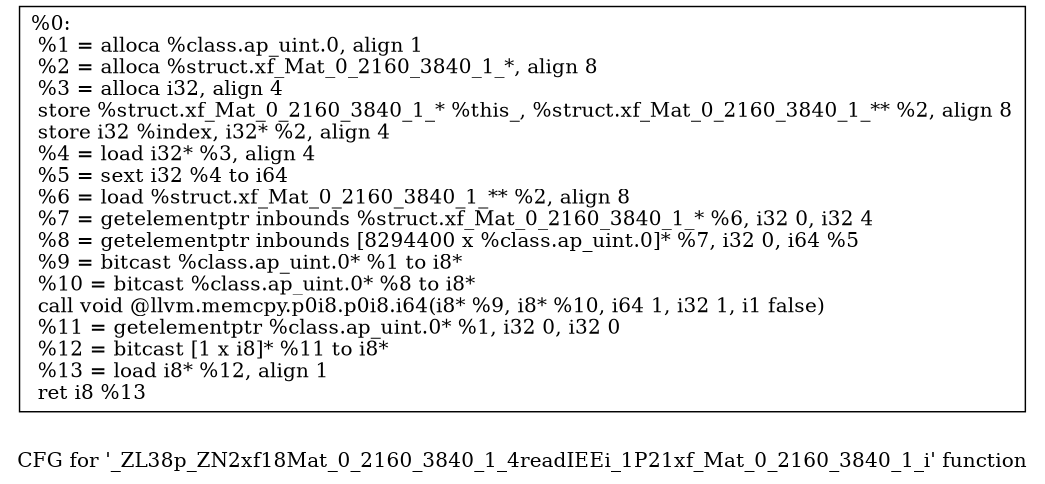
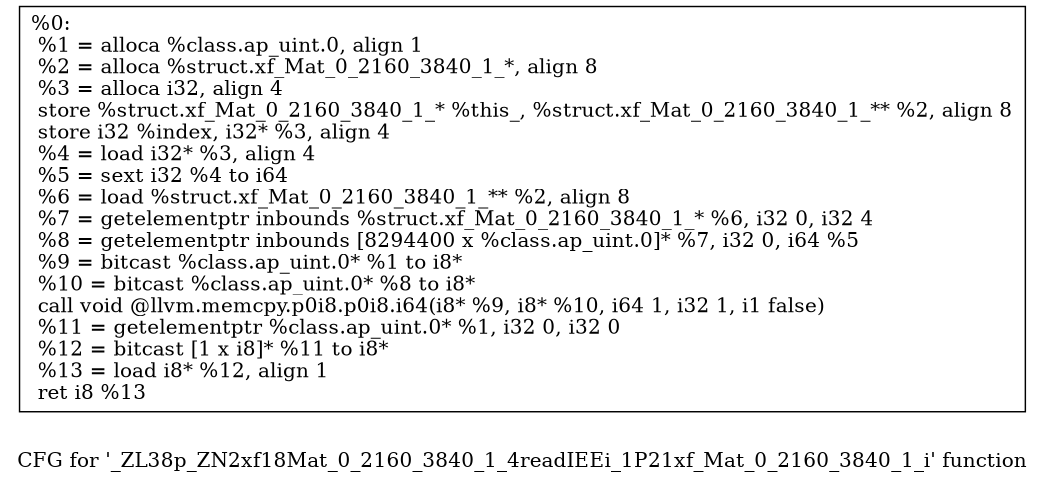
(211, 132) -> (211, 132)
